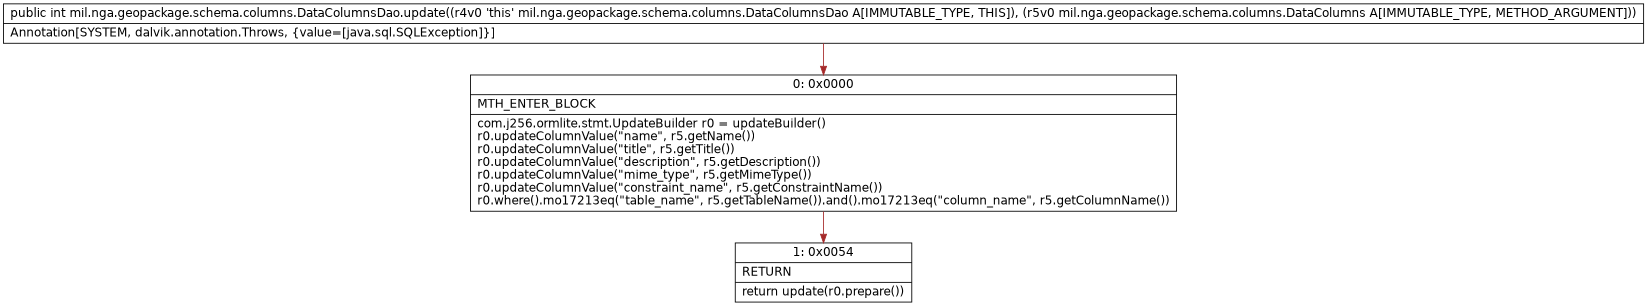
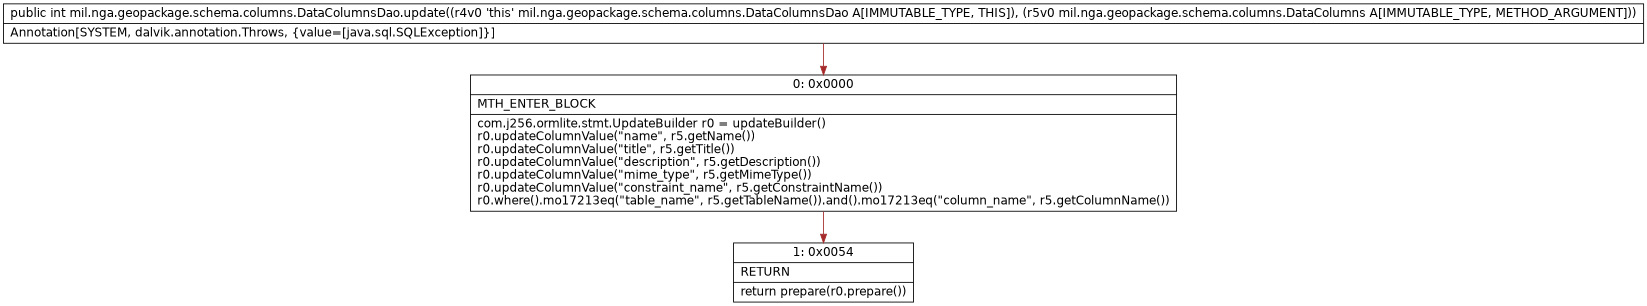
(824, 292) -> (824, 292)
